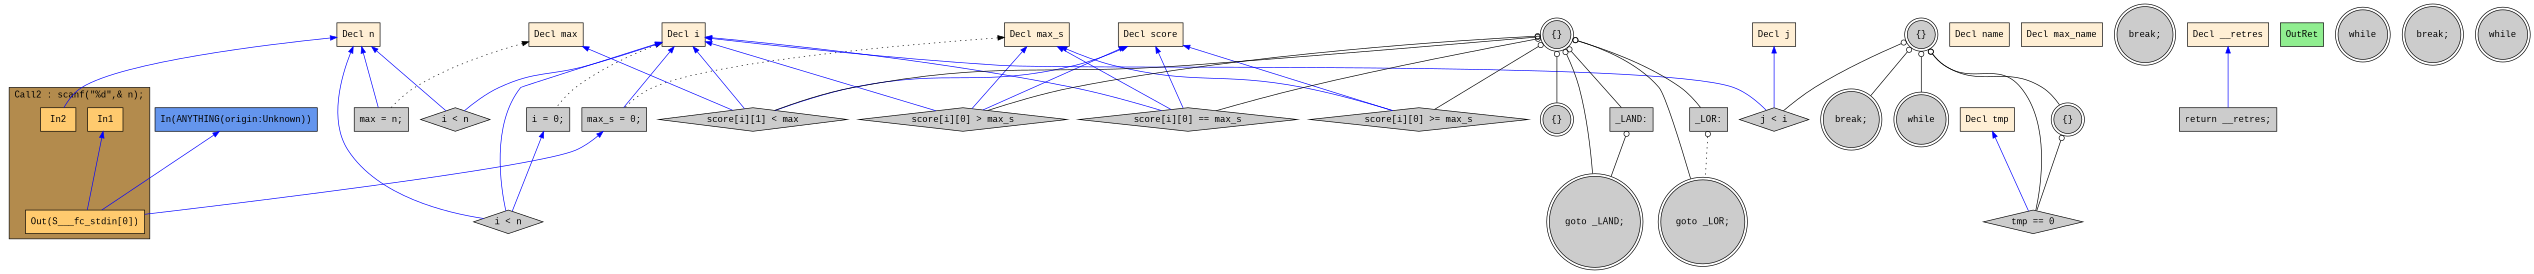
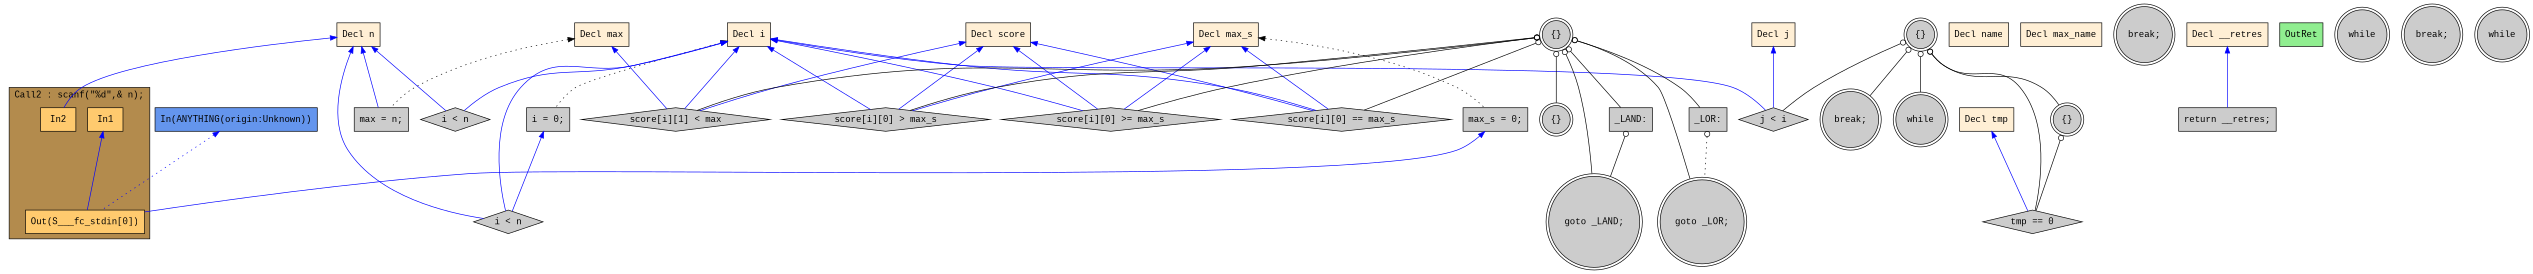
(647, 80) -> (938, 74)
(158, 173) -> (158, 173)
